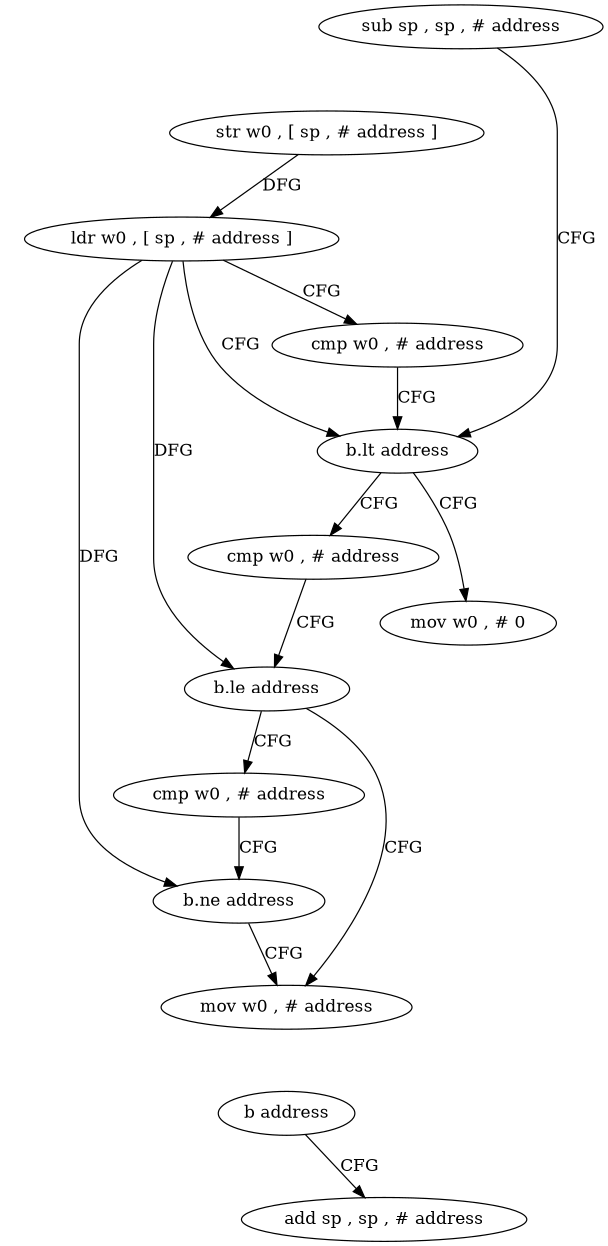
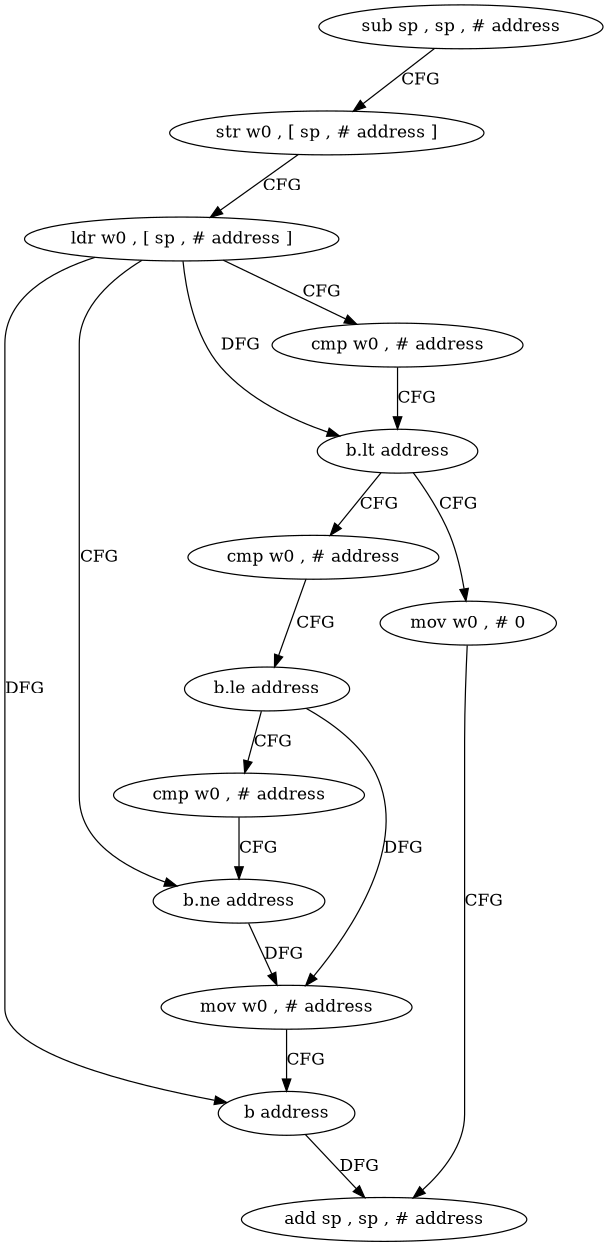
(282, 186) -> (282, 186)
(557, 251) -> (399, 76)
(241, 345) -> (241, 345)
(154, 473) -> (5, 728)
(99, 557) -> (99, 557)
(404, 848) -> (404, 848)
none -> (465, 924)
(284, 954) -> (284, 954)
none -> (287, 1054)
(360, 1166) -> (360, 1166)
